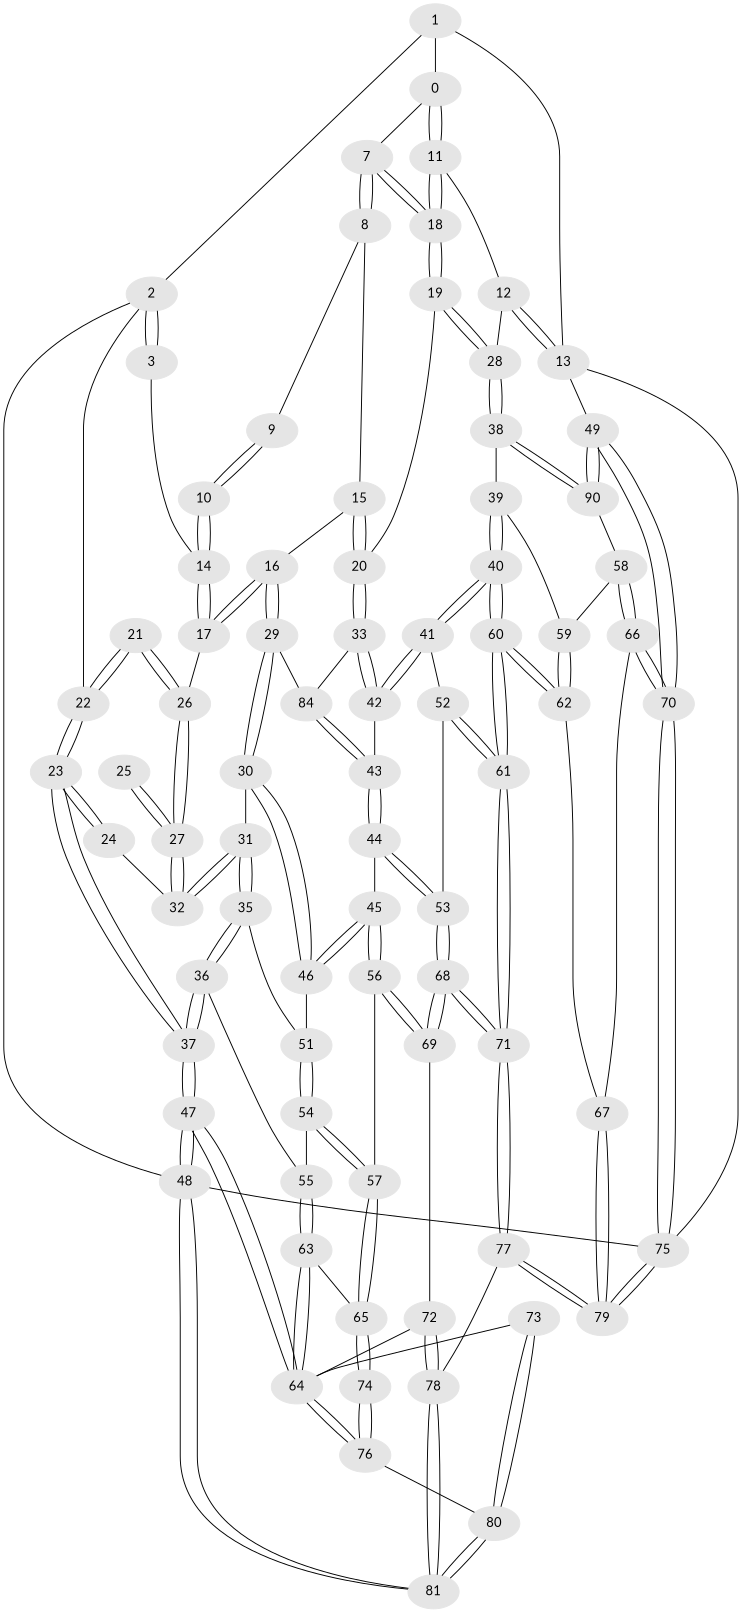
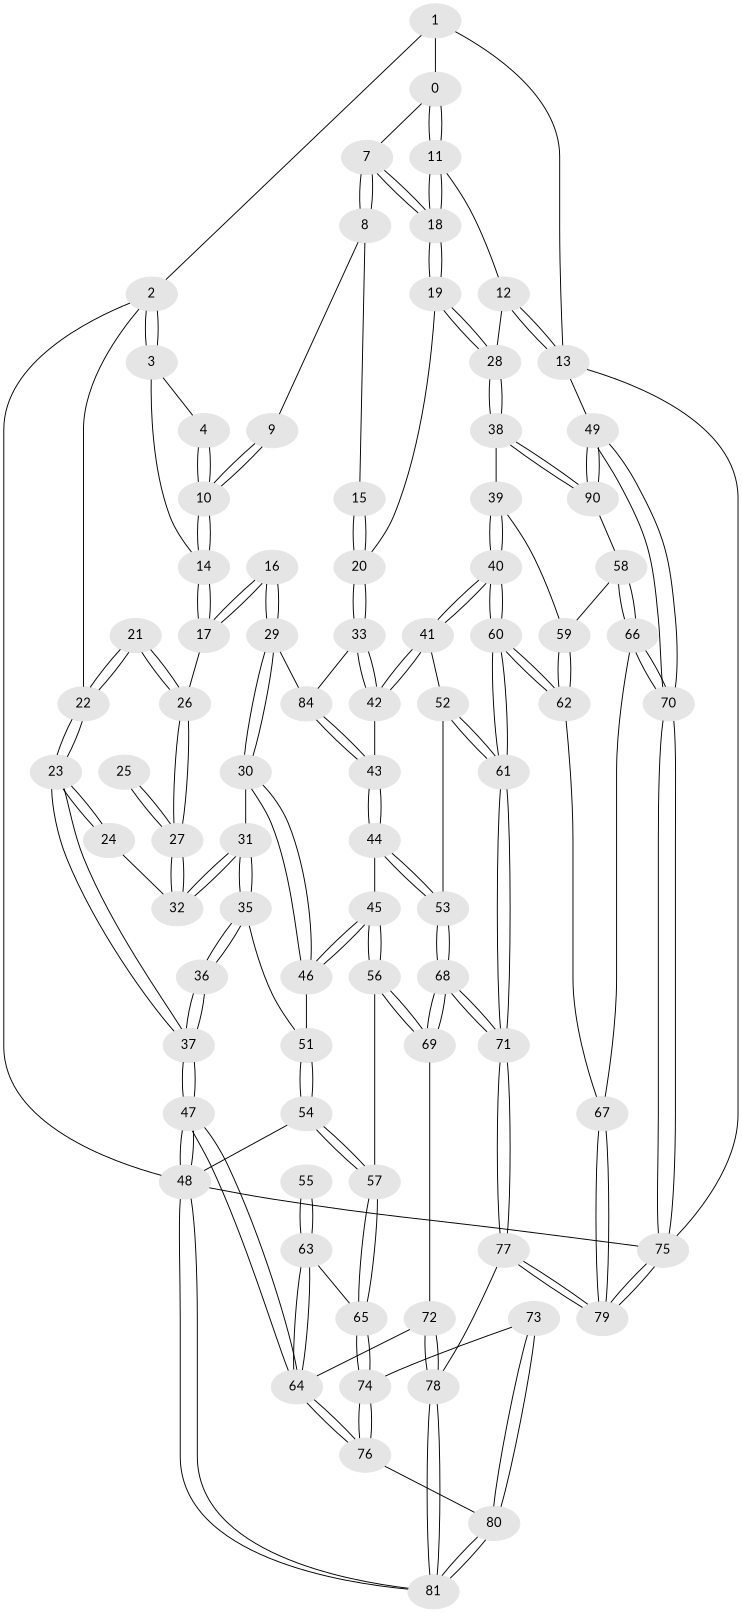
none -> (204, 431)
(316, 533) -> none
(248, 1082) -> none
(306, 1148) -> (246, 1148)
(413, 1349) -> (448, 1350)
